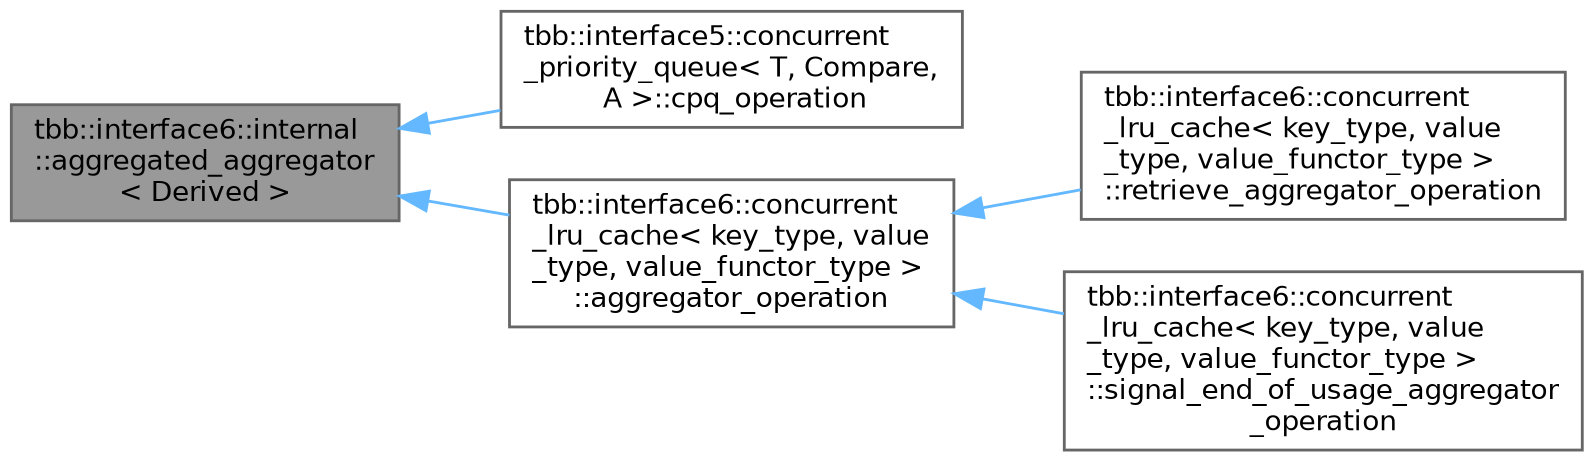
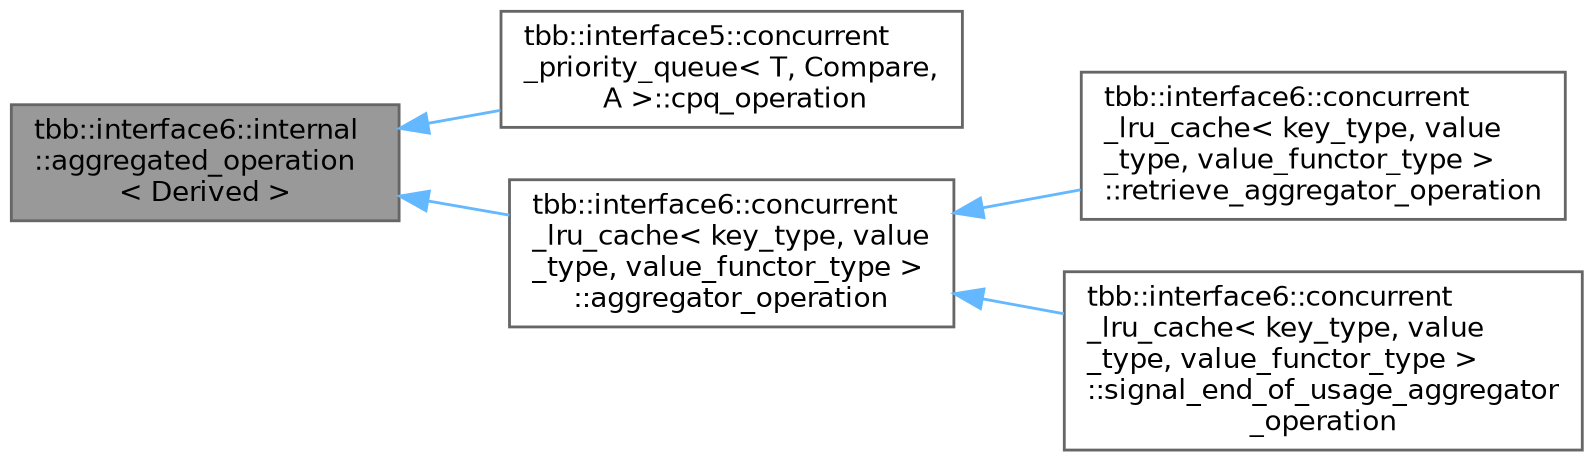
(205, 163) -> (205, 163)
